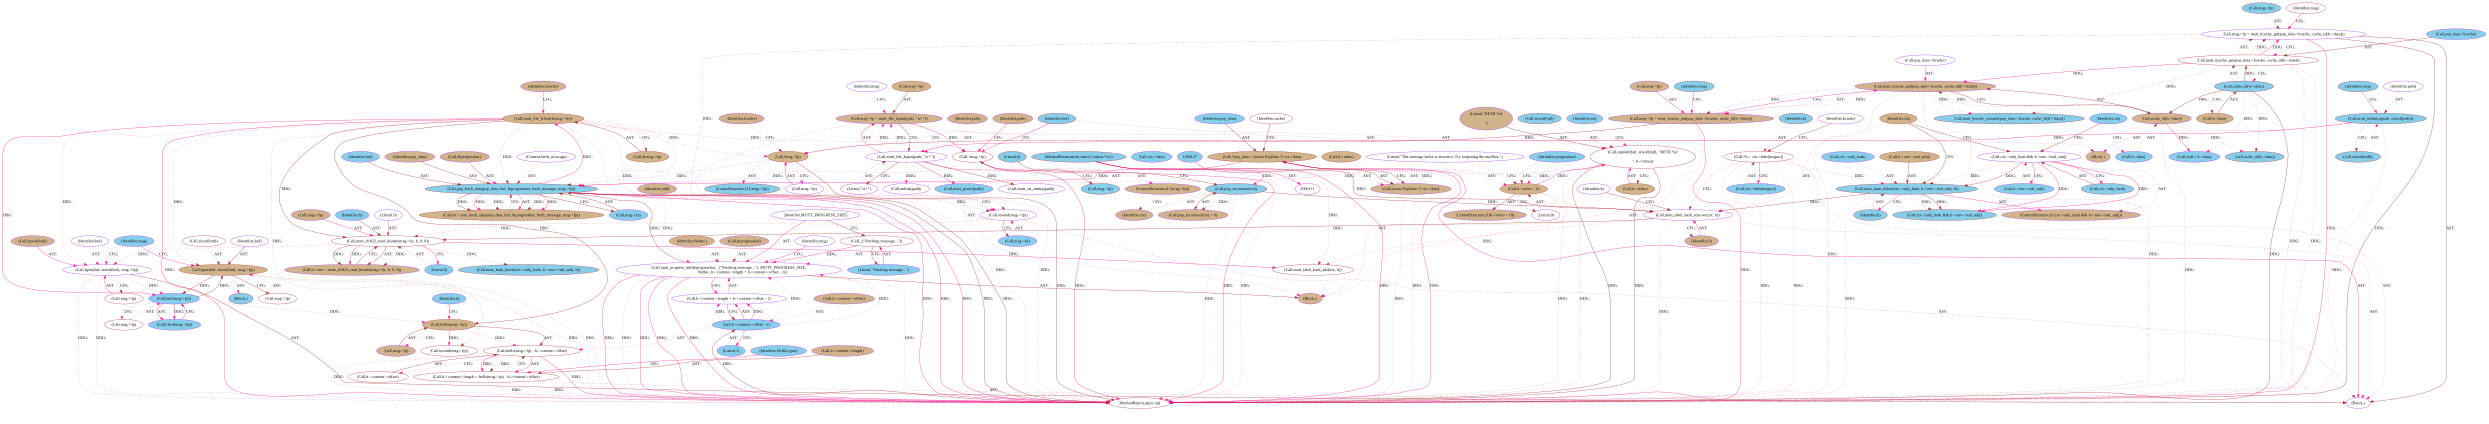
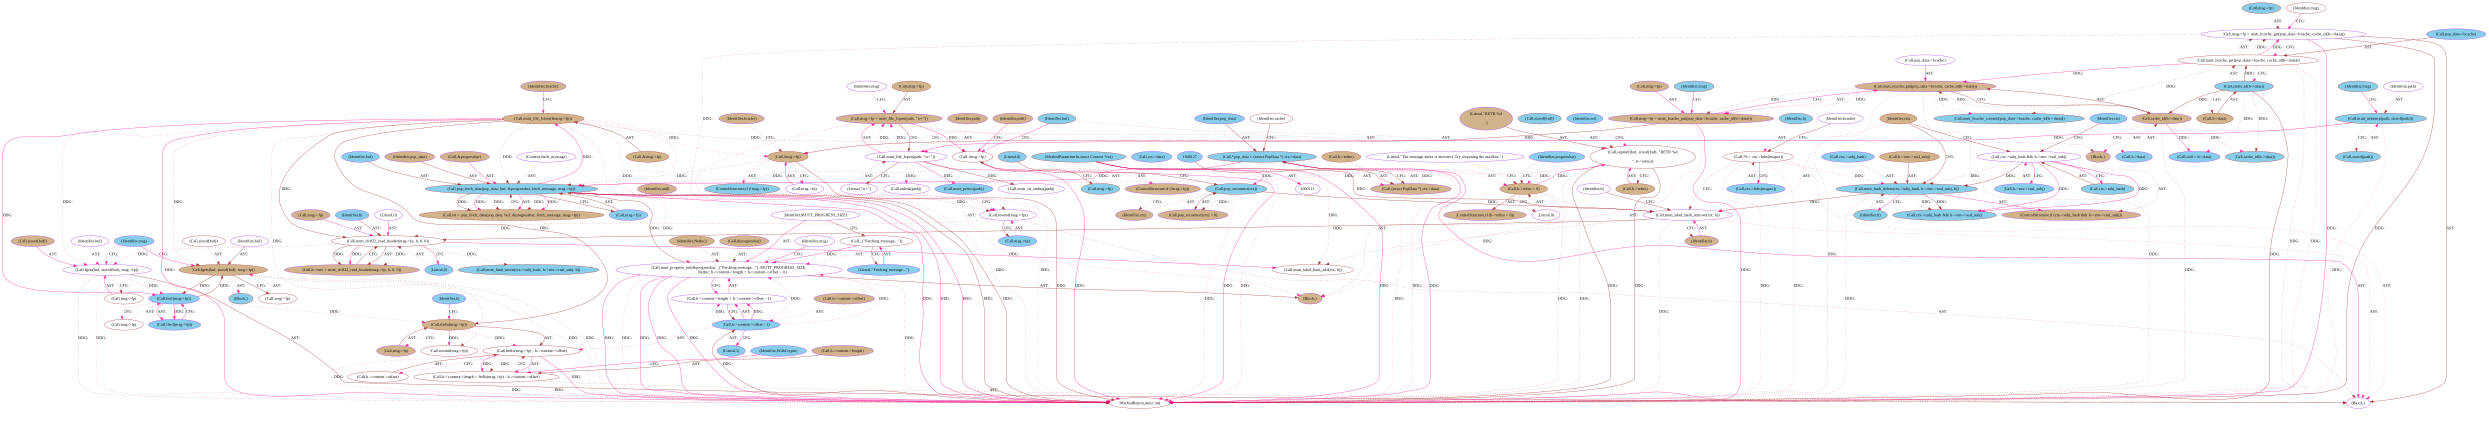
(629, 131) -> none
(1262, 157) -> (1262, 157)
(2358, 157) -> (2358, 157)
(1523, 231) -> (1523, 231)
